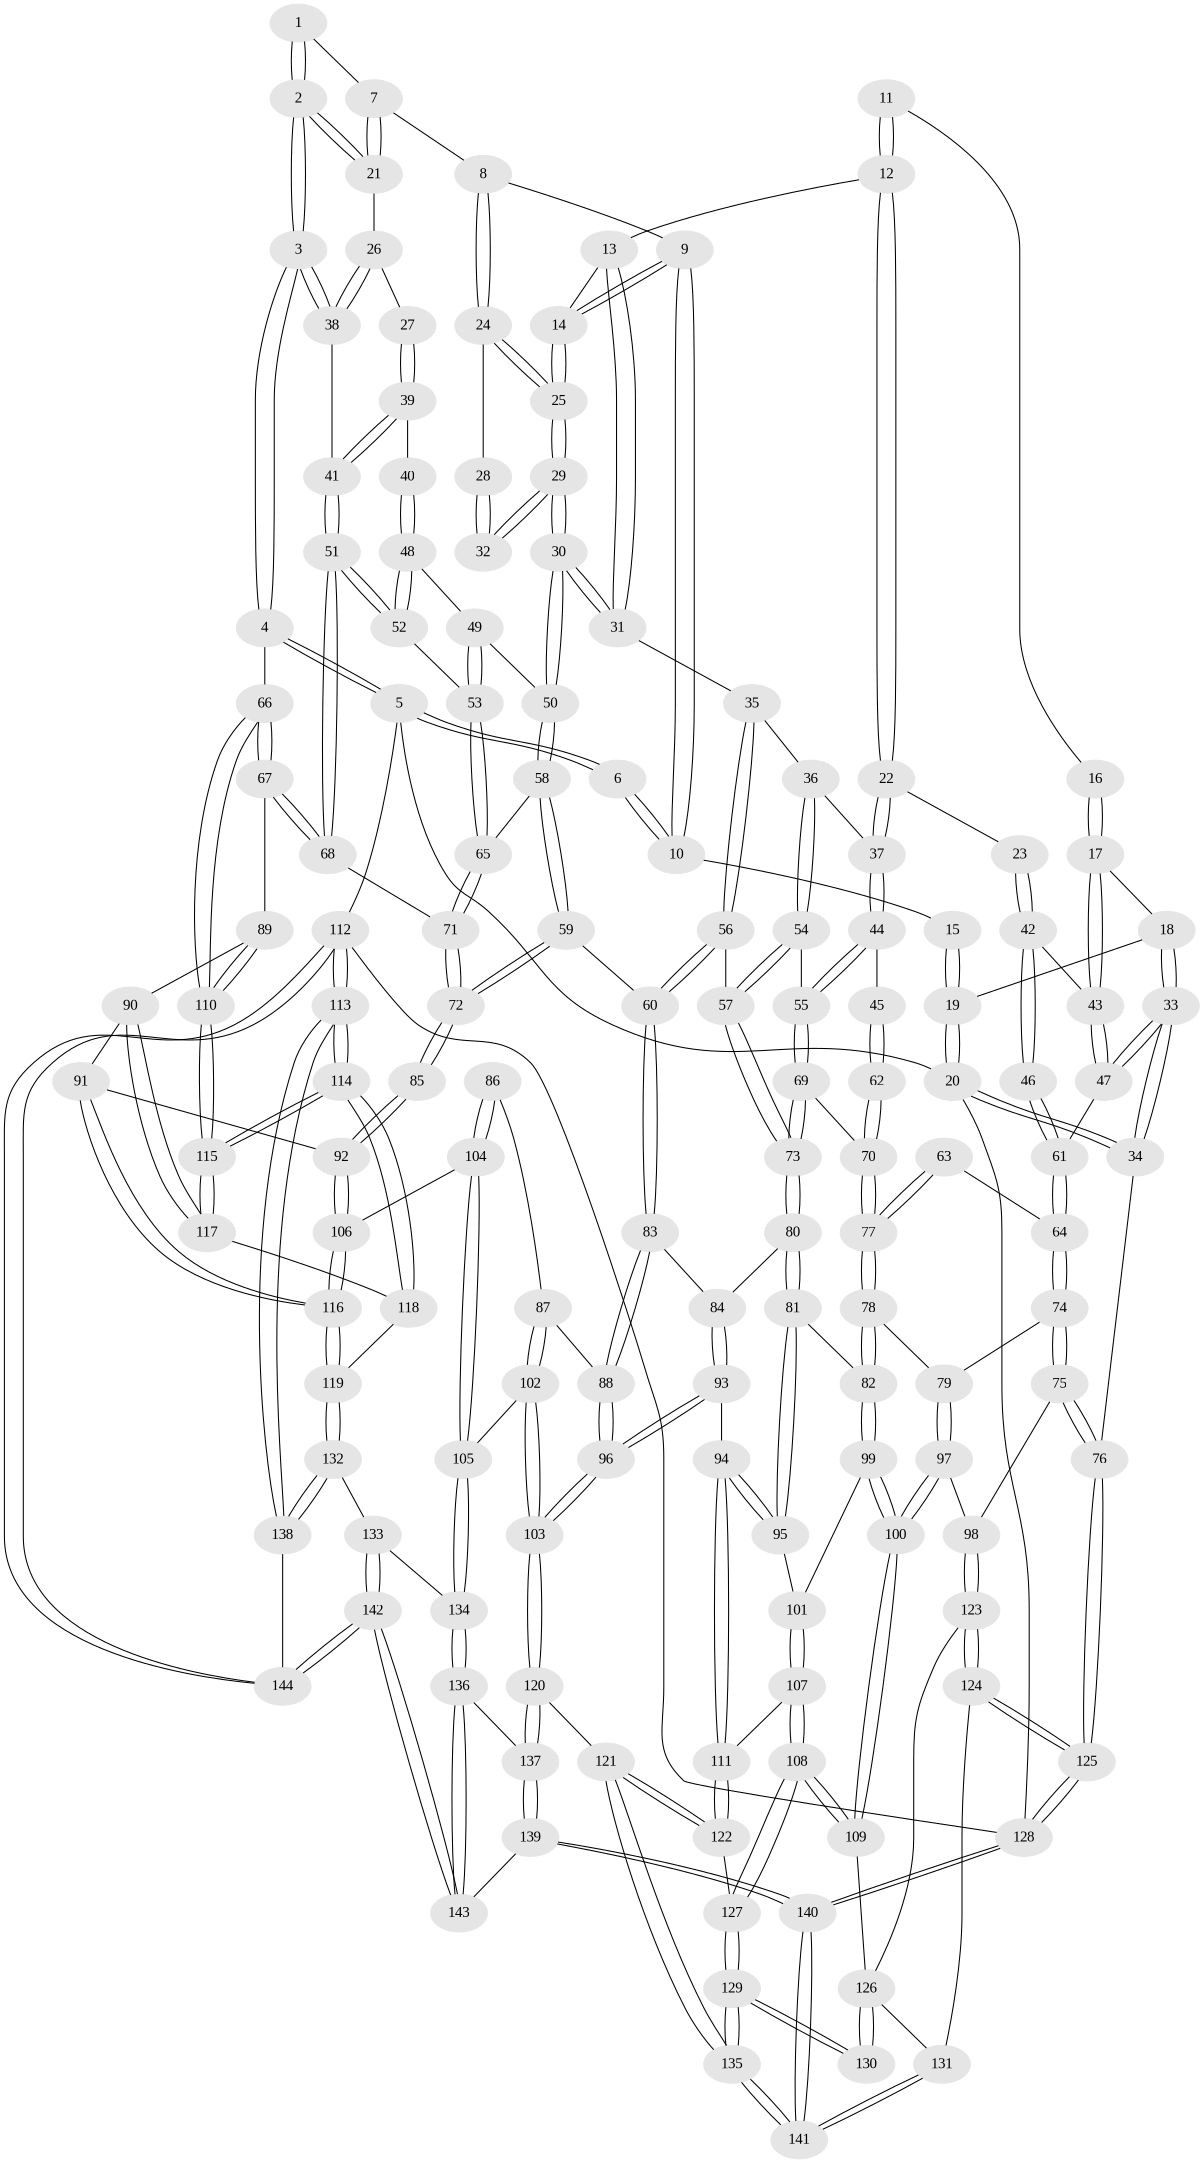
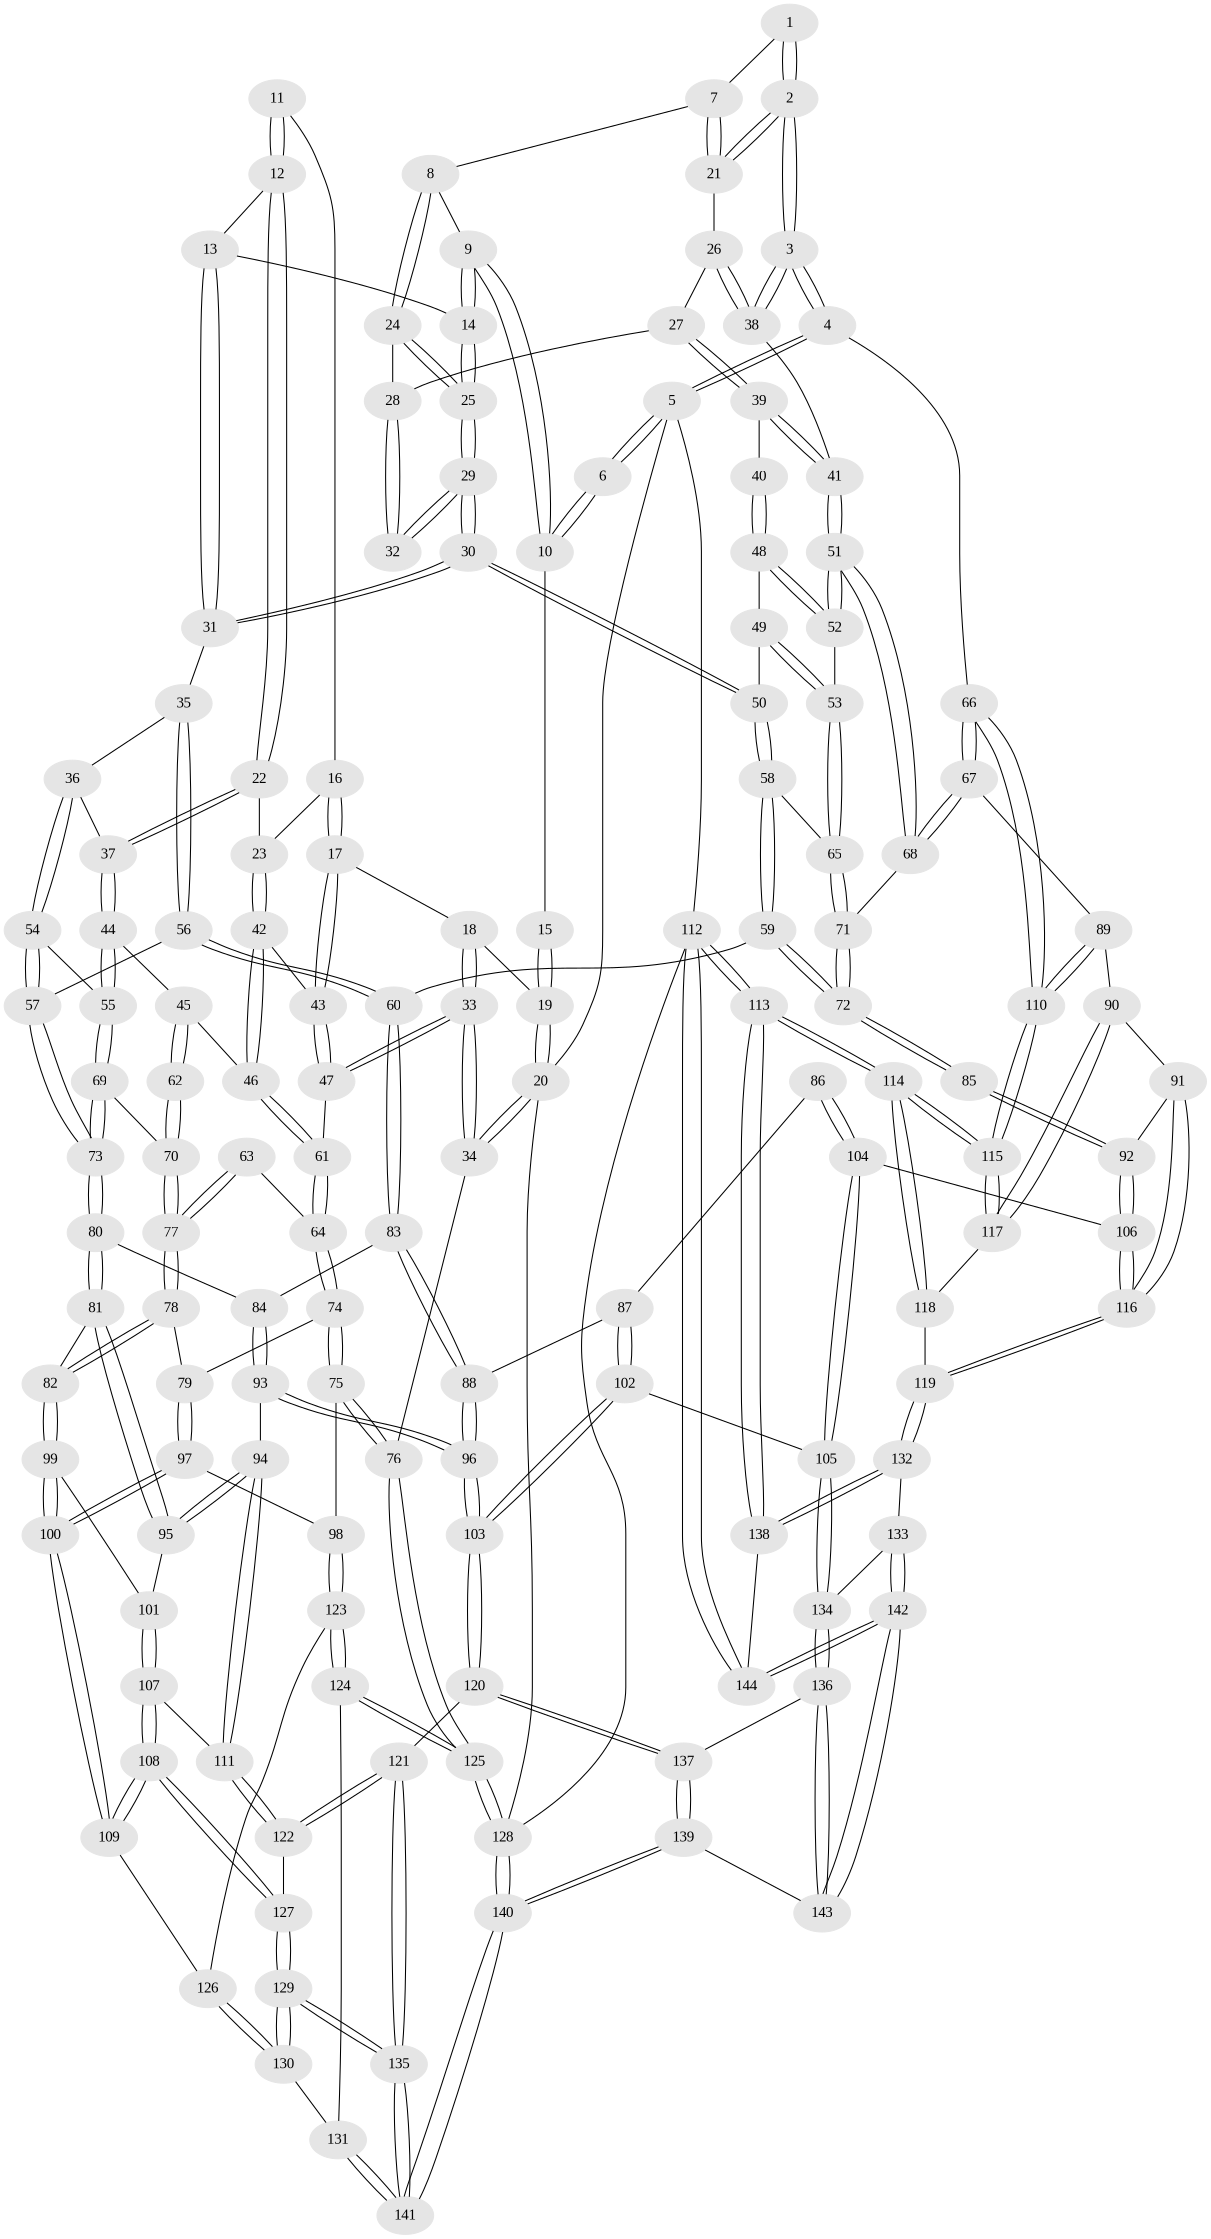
none -> (524, 356)
none -> (297, 817)
none -> (217, 1044)
(904, 2026) -> (311, 2102)
